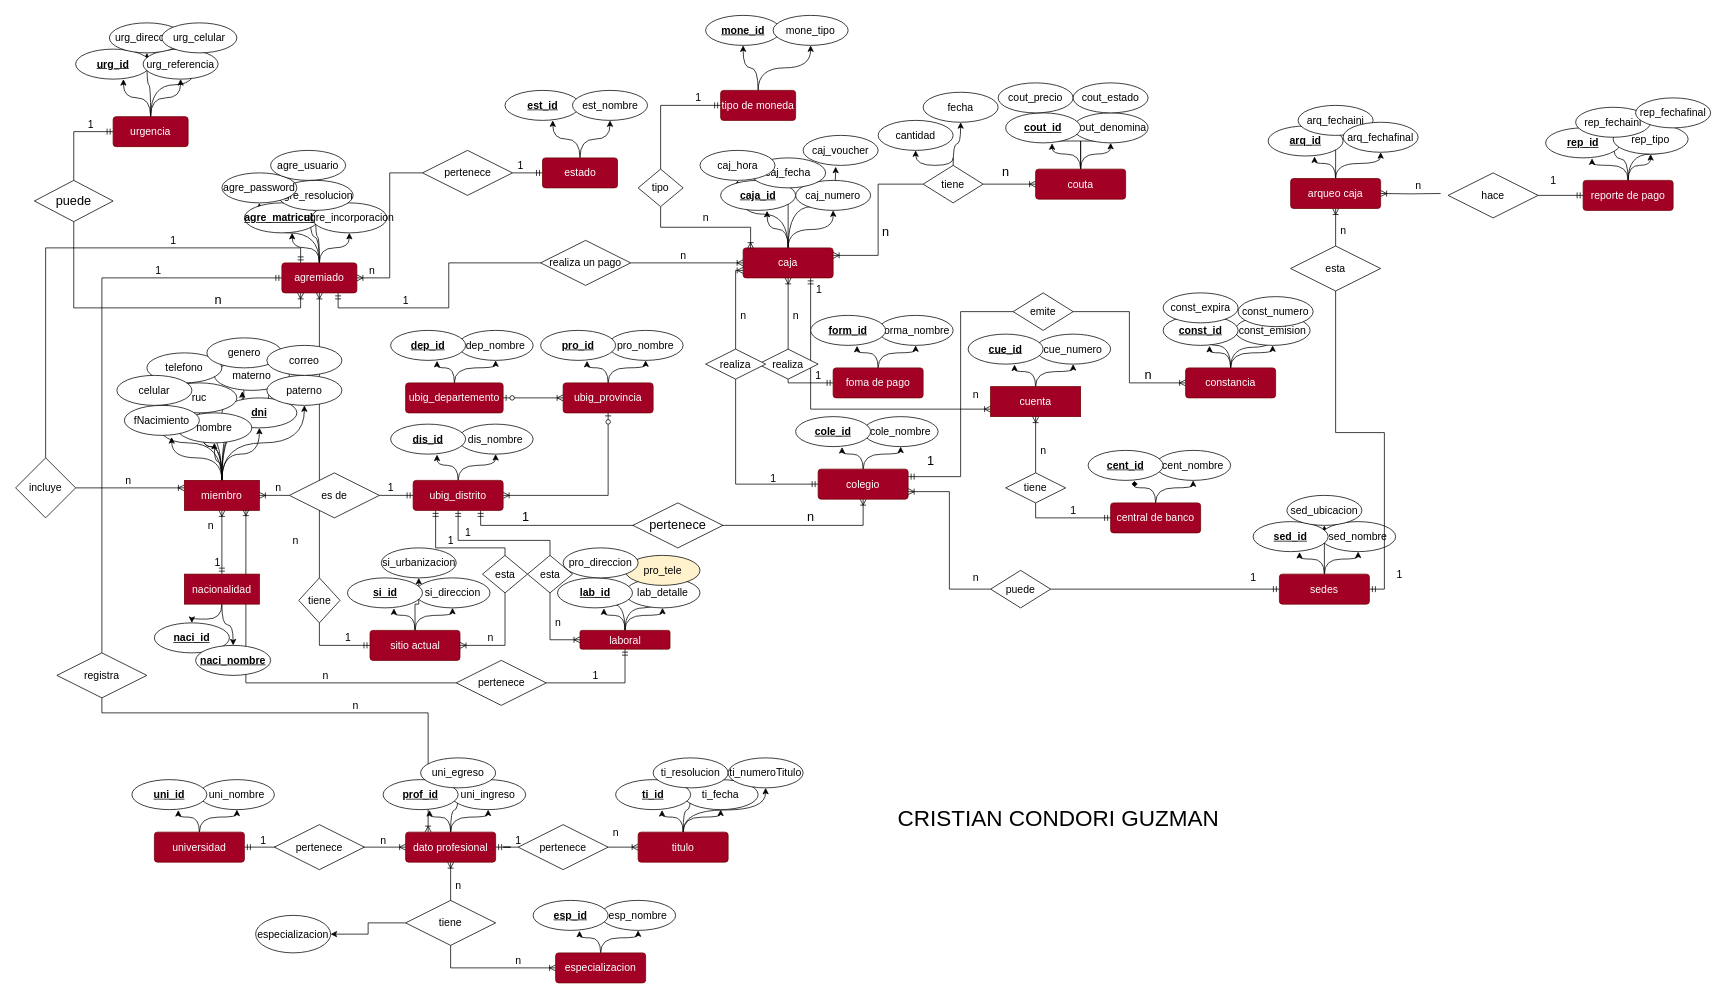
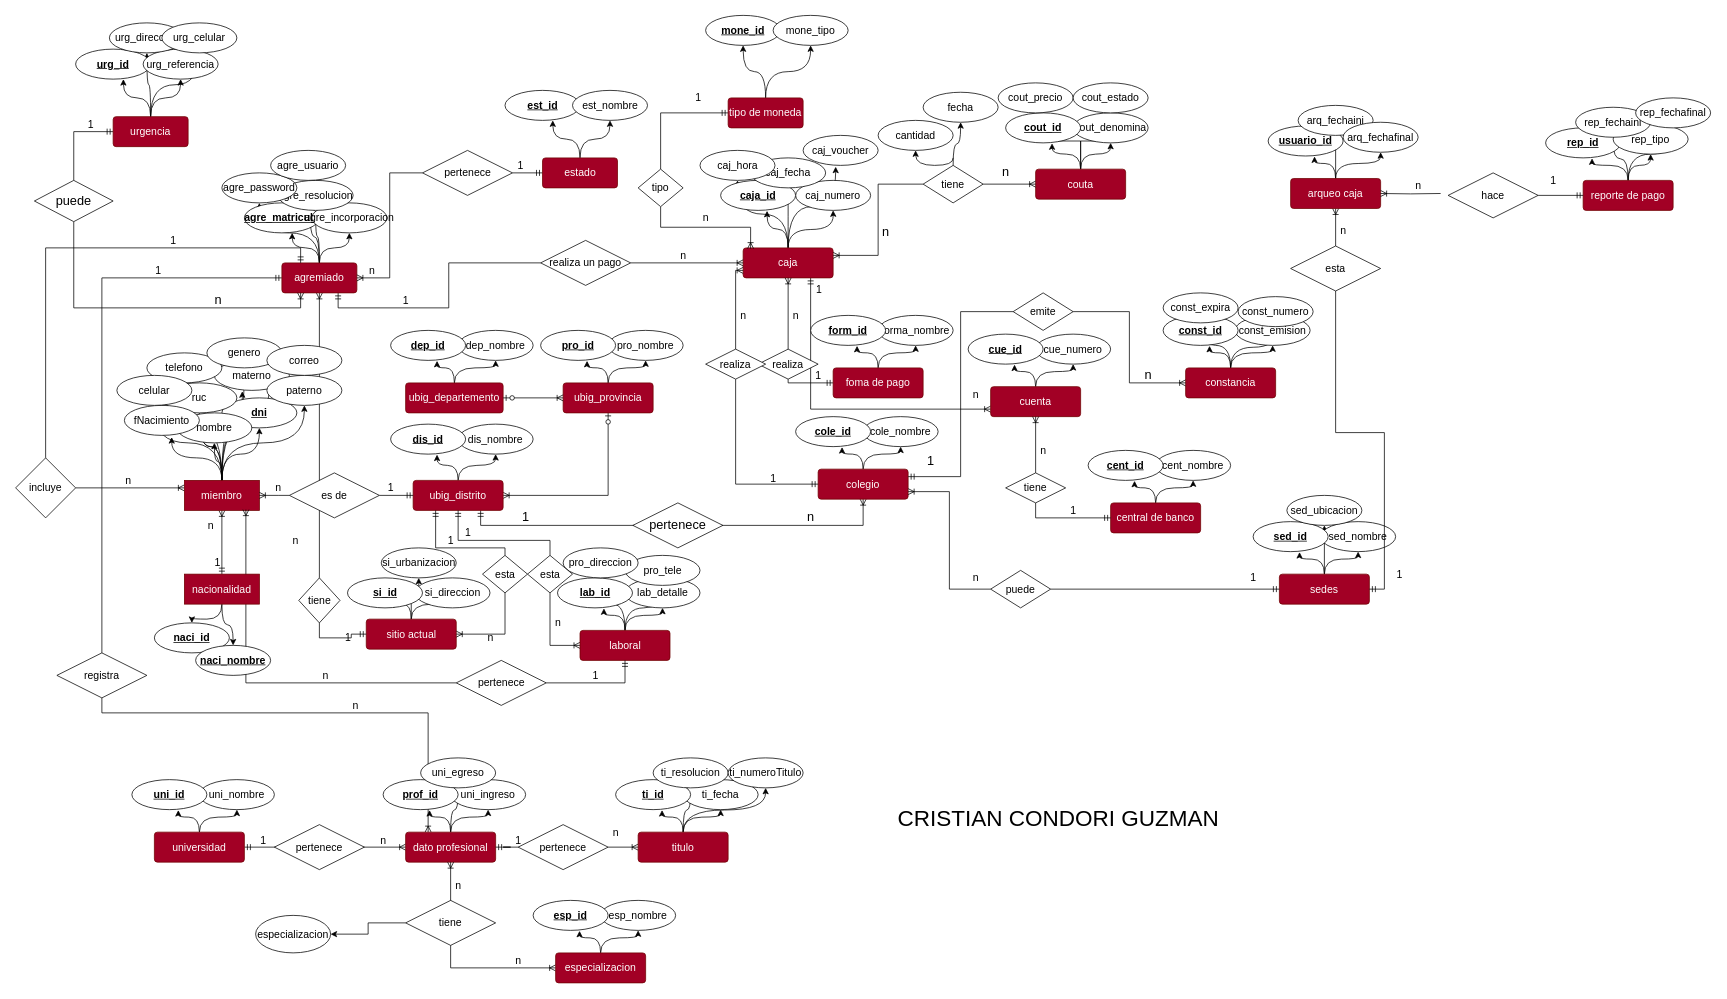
(758, 105) -> (765, 113)
(1305, 141) -> (1305, 141)
(1035, 402) -> (1035, 402)
(1135, 487) -> (1135, 487)
(662, 570) -> (662, 570)
(625, 640) -> (625, 645)
(415, 645) -> (411, 634)
